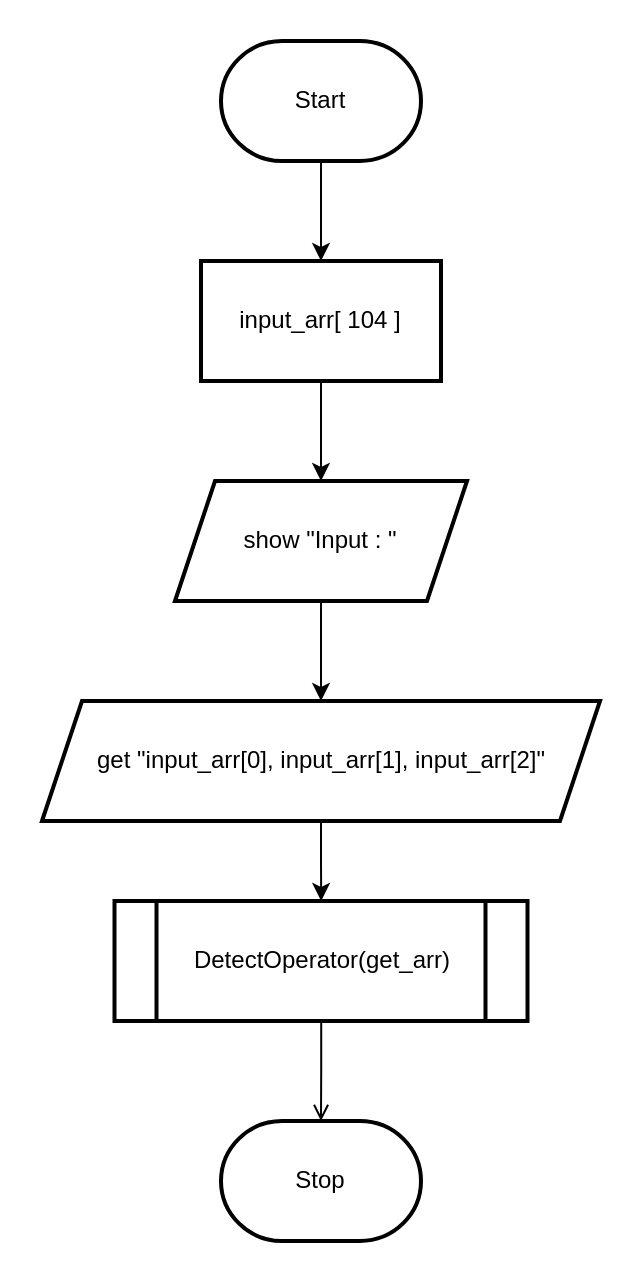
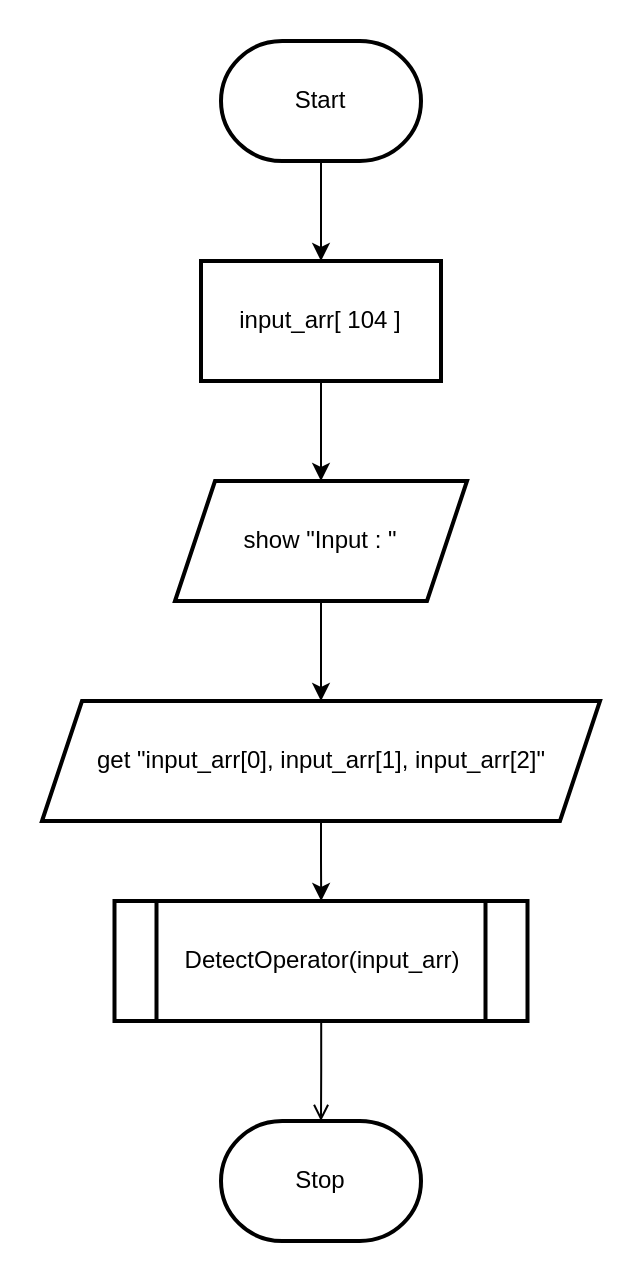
(323, 961) -> (323, 961)
